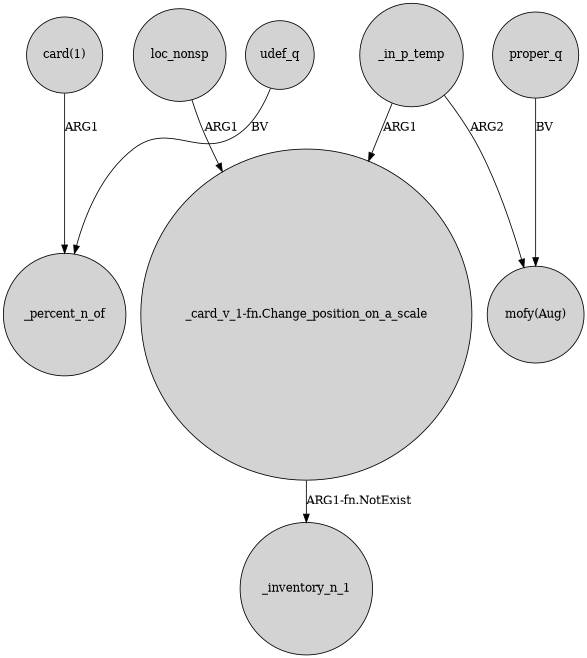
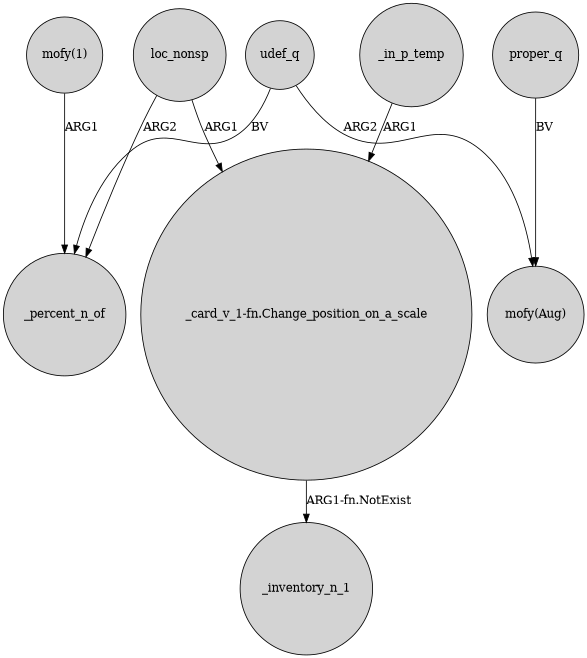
(65, 55) -> (65, 55)
none -> (121, 171)
(491, 173) -> (440, 135)
